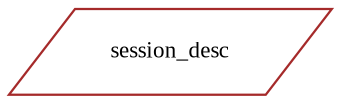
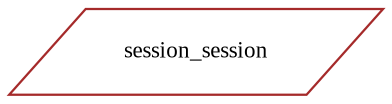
(170, 52) -> (196, 52)
